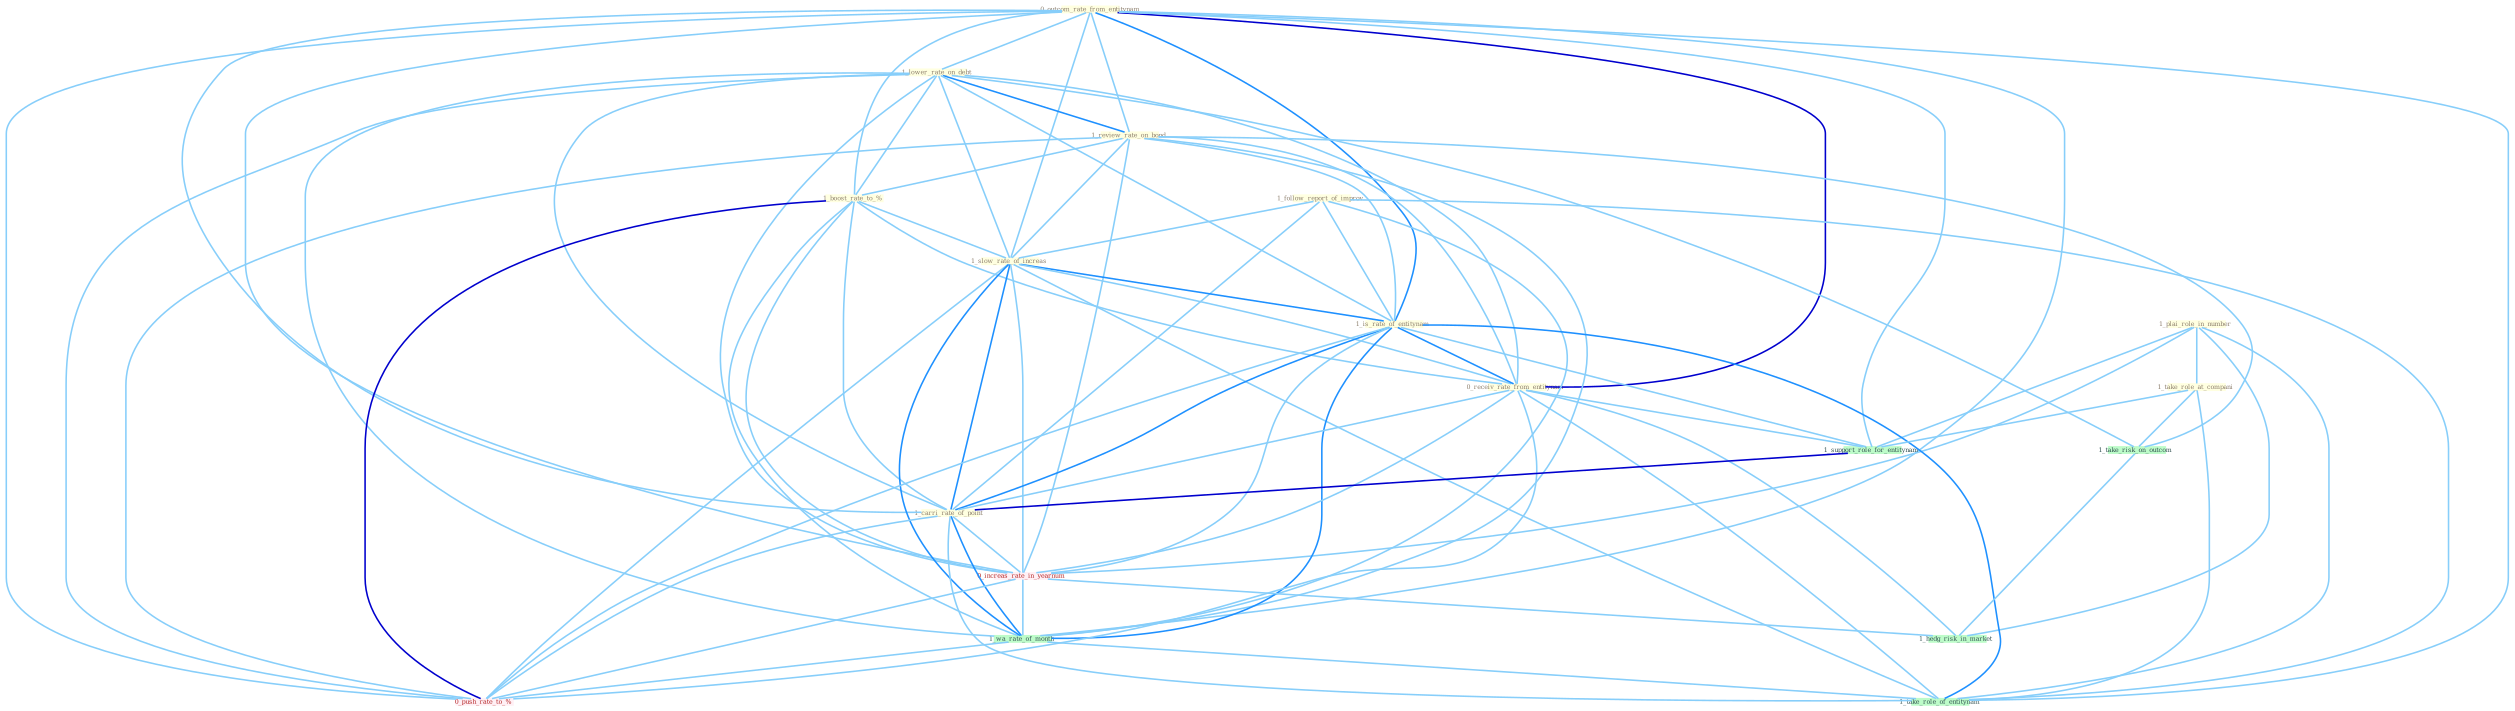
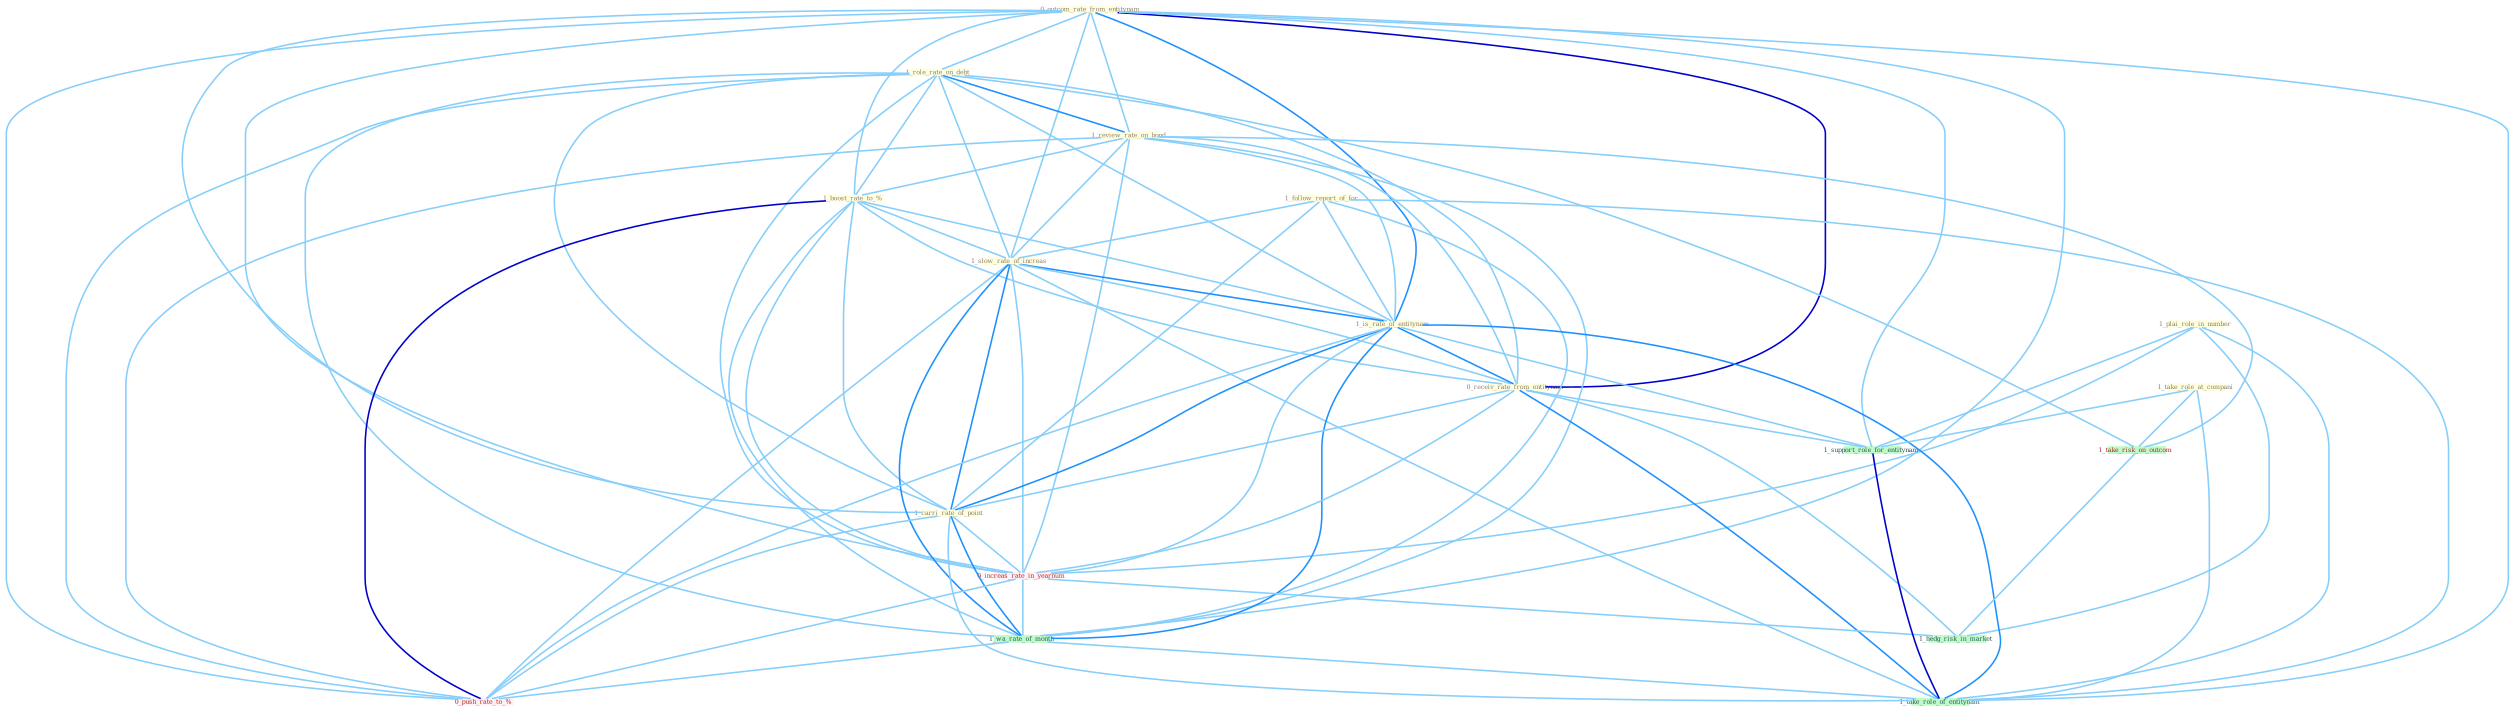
(938, 72) -> (938, 72)
(1322, 198) -> (1322, 198)
none -> (1124, 261)
(2197, 356) -> none
(2137, 450) -> (2137, 450)
(1411, 482) -> (1895, 566)
(1736, 535) -> (1736, 535)
(1037, 647) -> none
